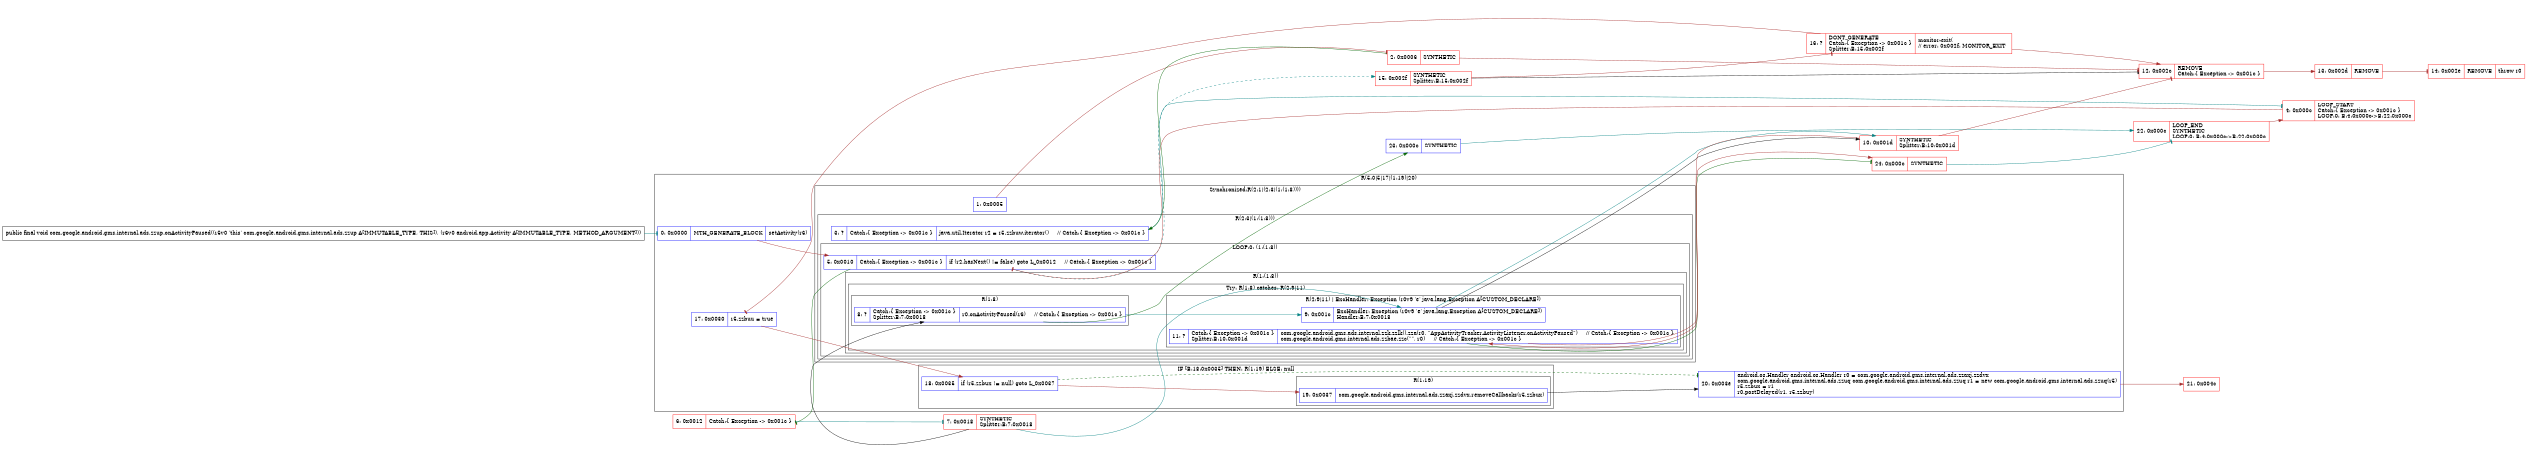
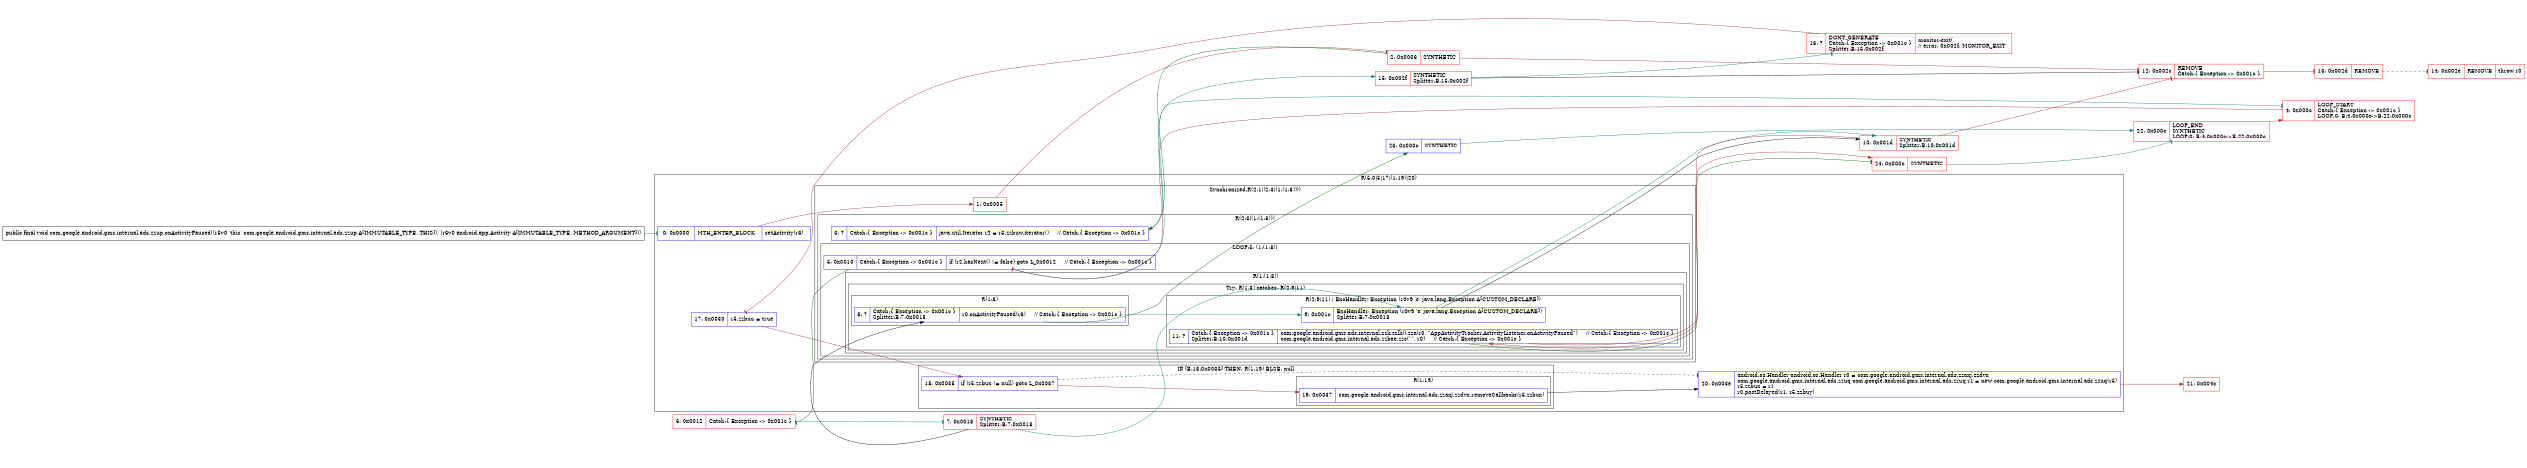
(2084, 55) -> none
(1651, 71) -> (1651, 71)
(2288, 71) -> (2288, 71)
(2404, 71) -> (2404, 71)
(1170, 103) -> (1170, 103)
(990, 205) -> (990, 205)
(728, 233) -> (726, 233)
(1255, 248) -> (1255, 248)
(791, 249) -> (862, 208)
(1364, 317) -> (1363, 317)
